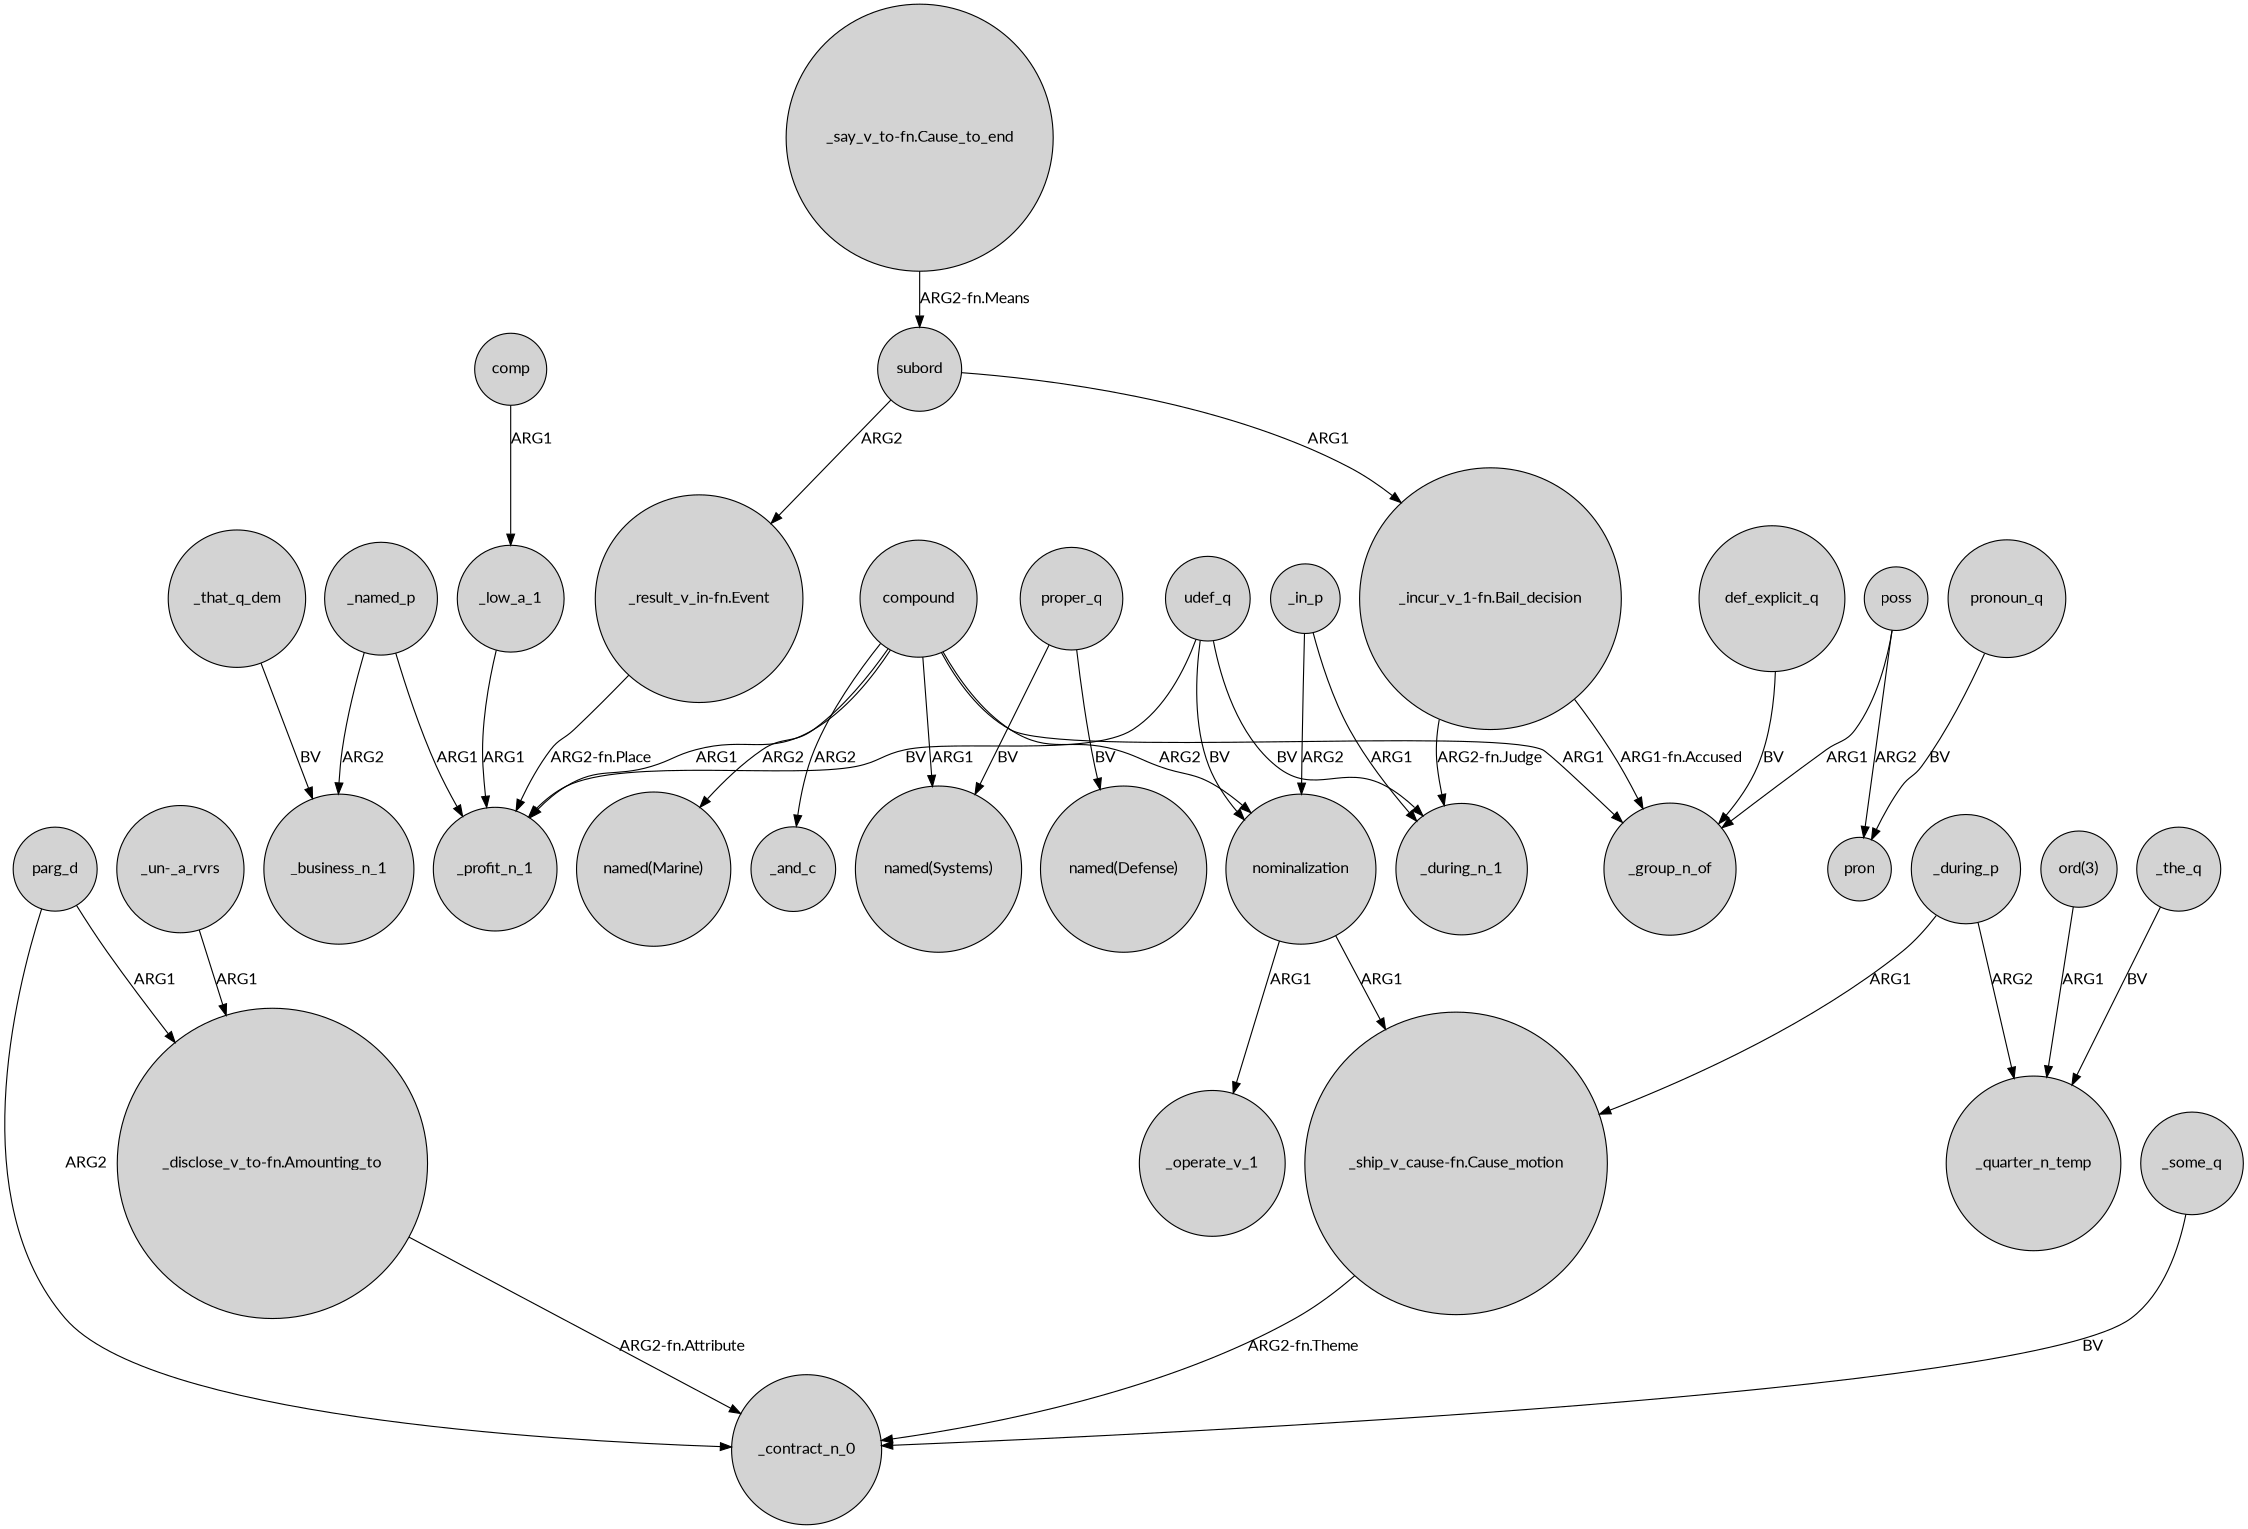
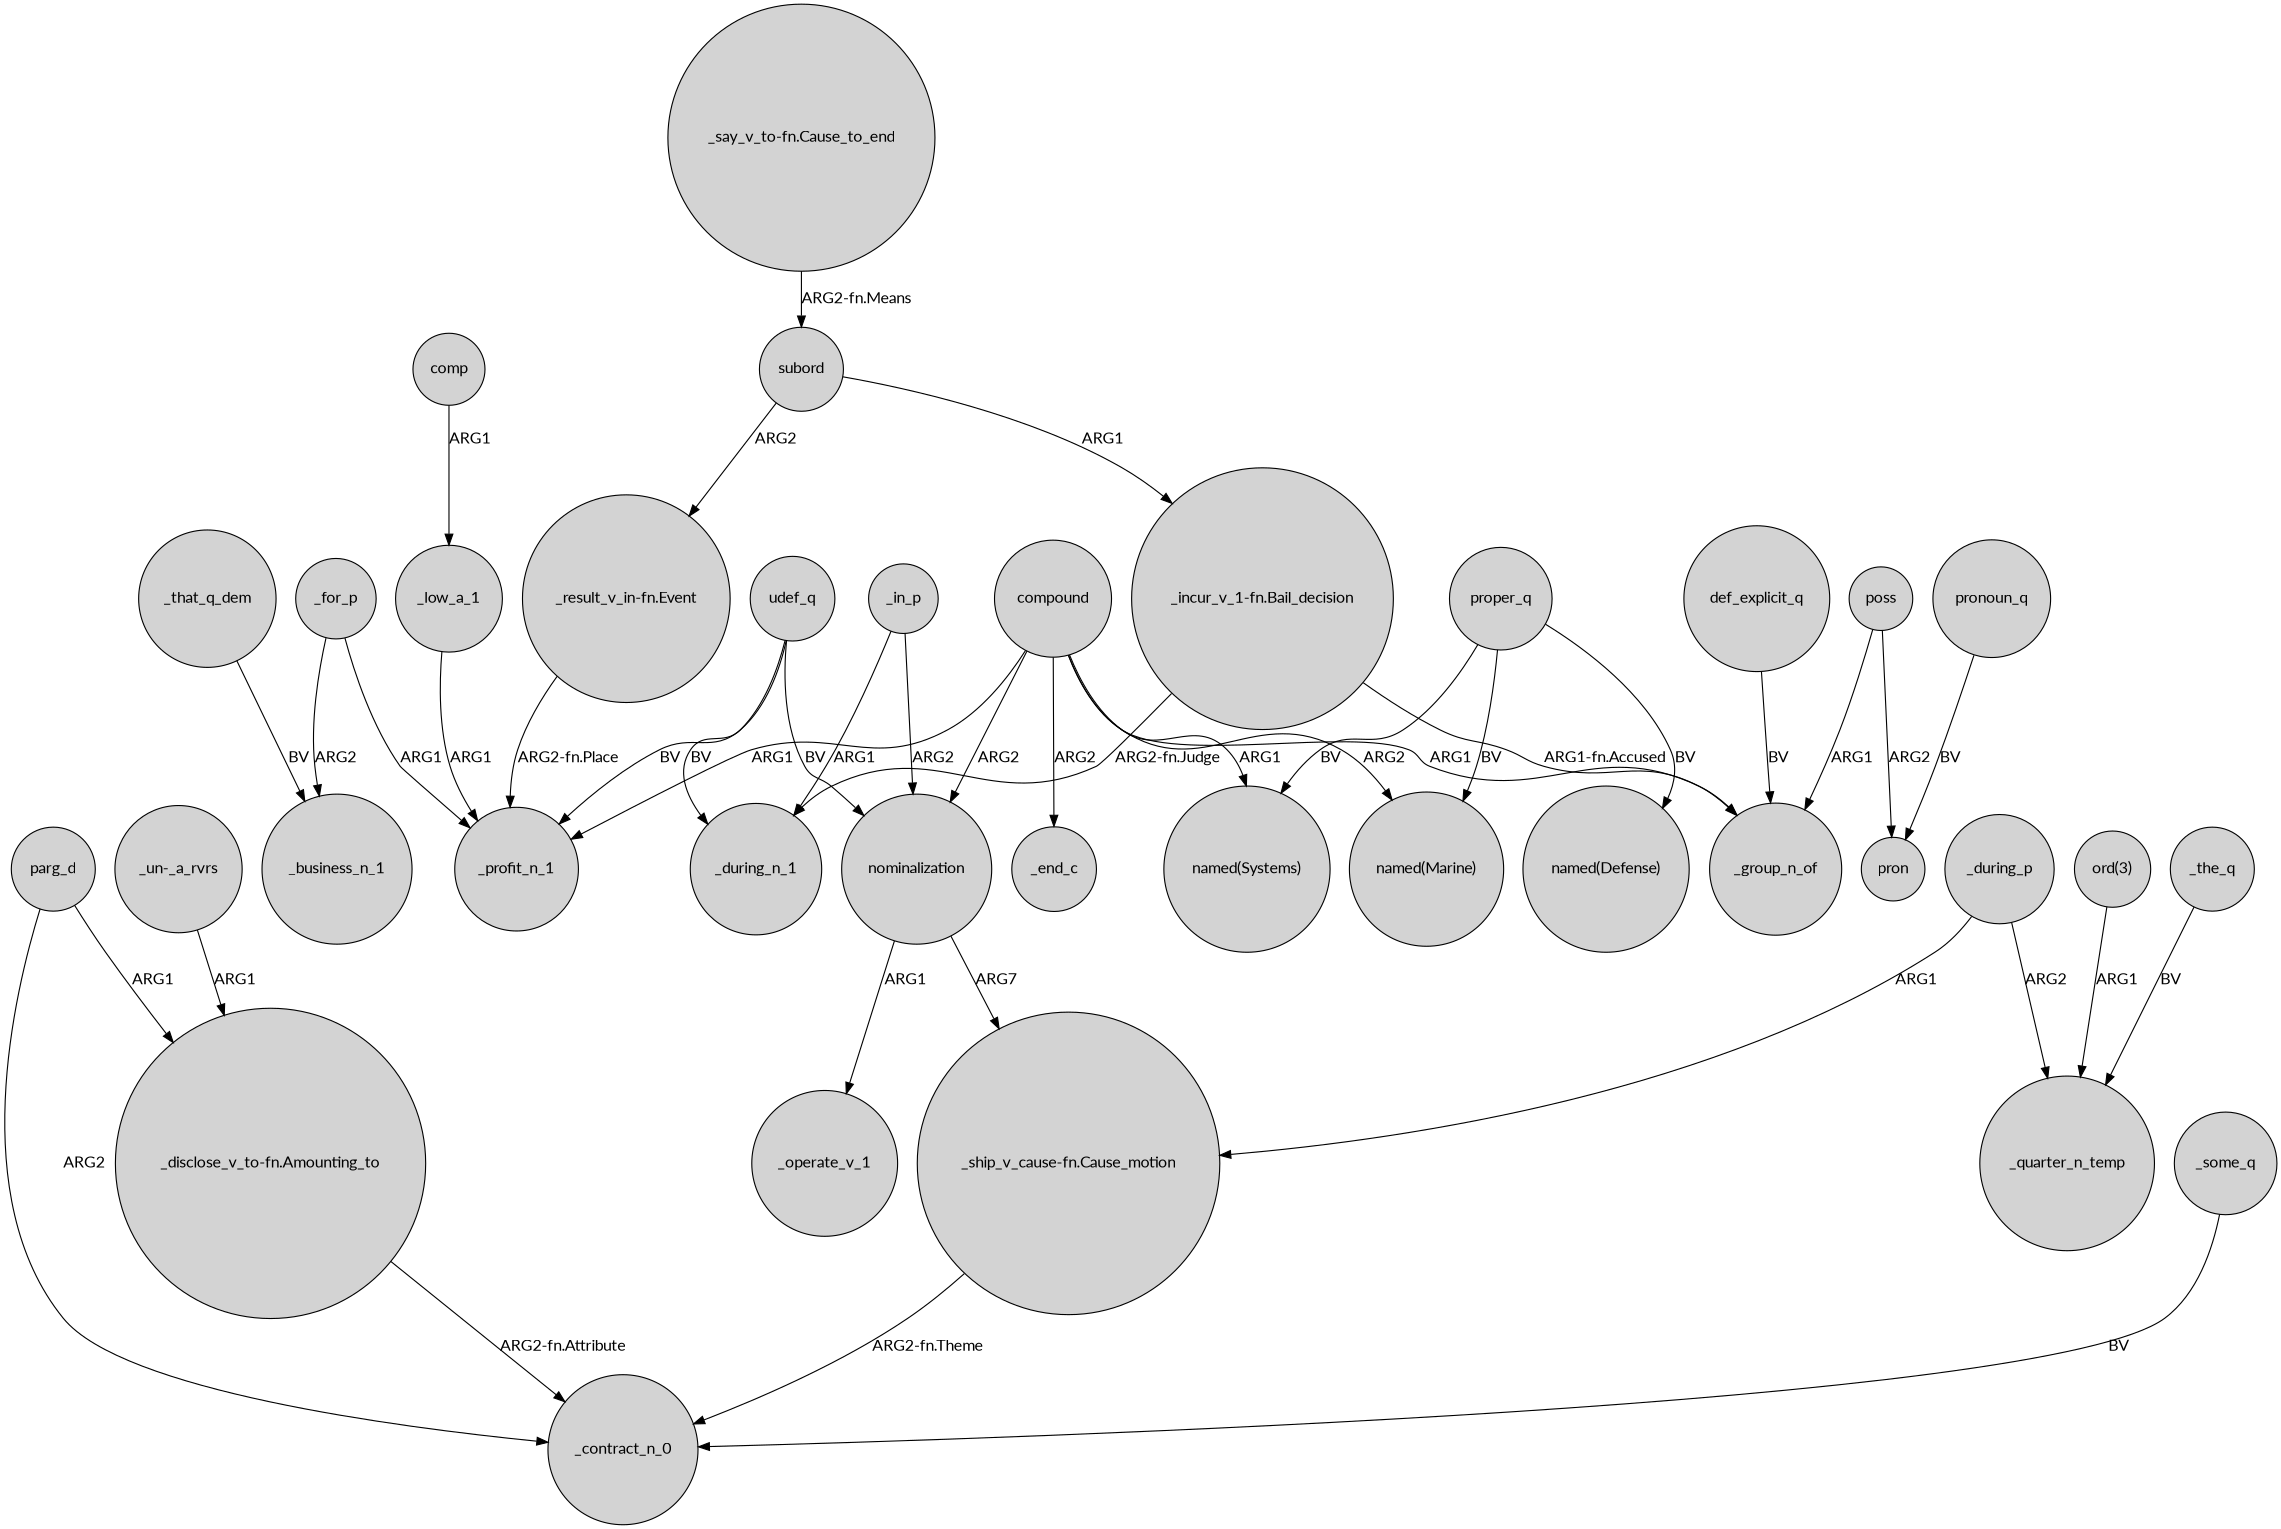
(381, 599) -> (336, 599)
none -> (1487, 722)
(793, 869) -> (1054, 869)
(1382, 980) -> (996, 980)
